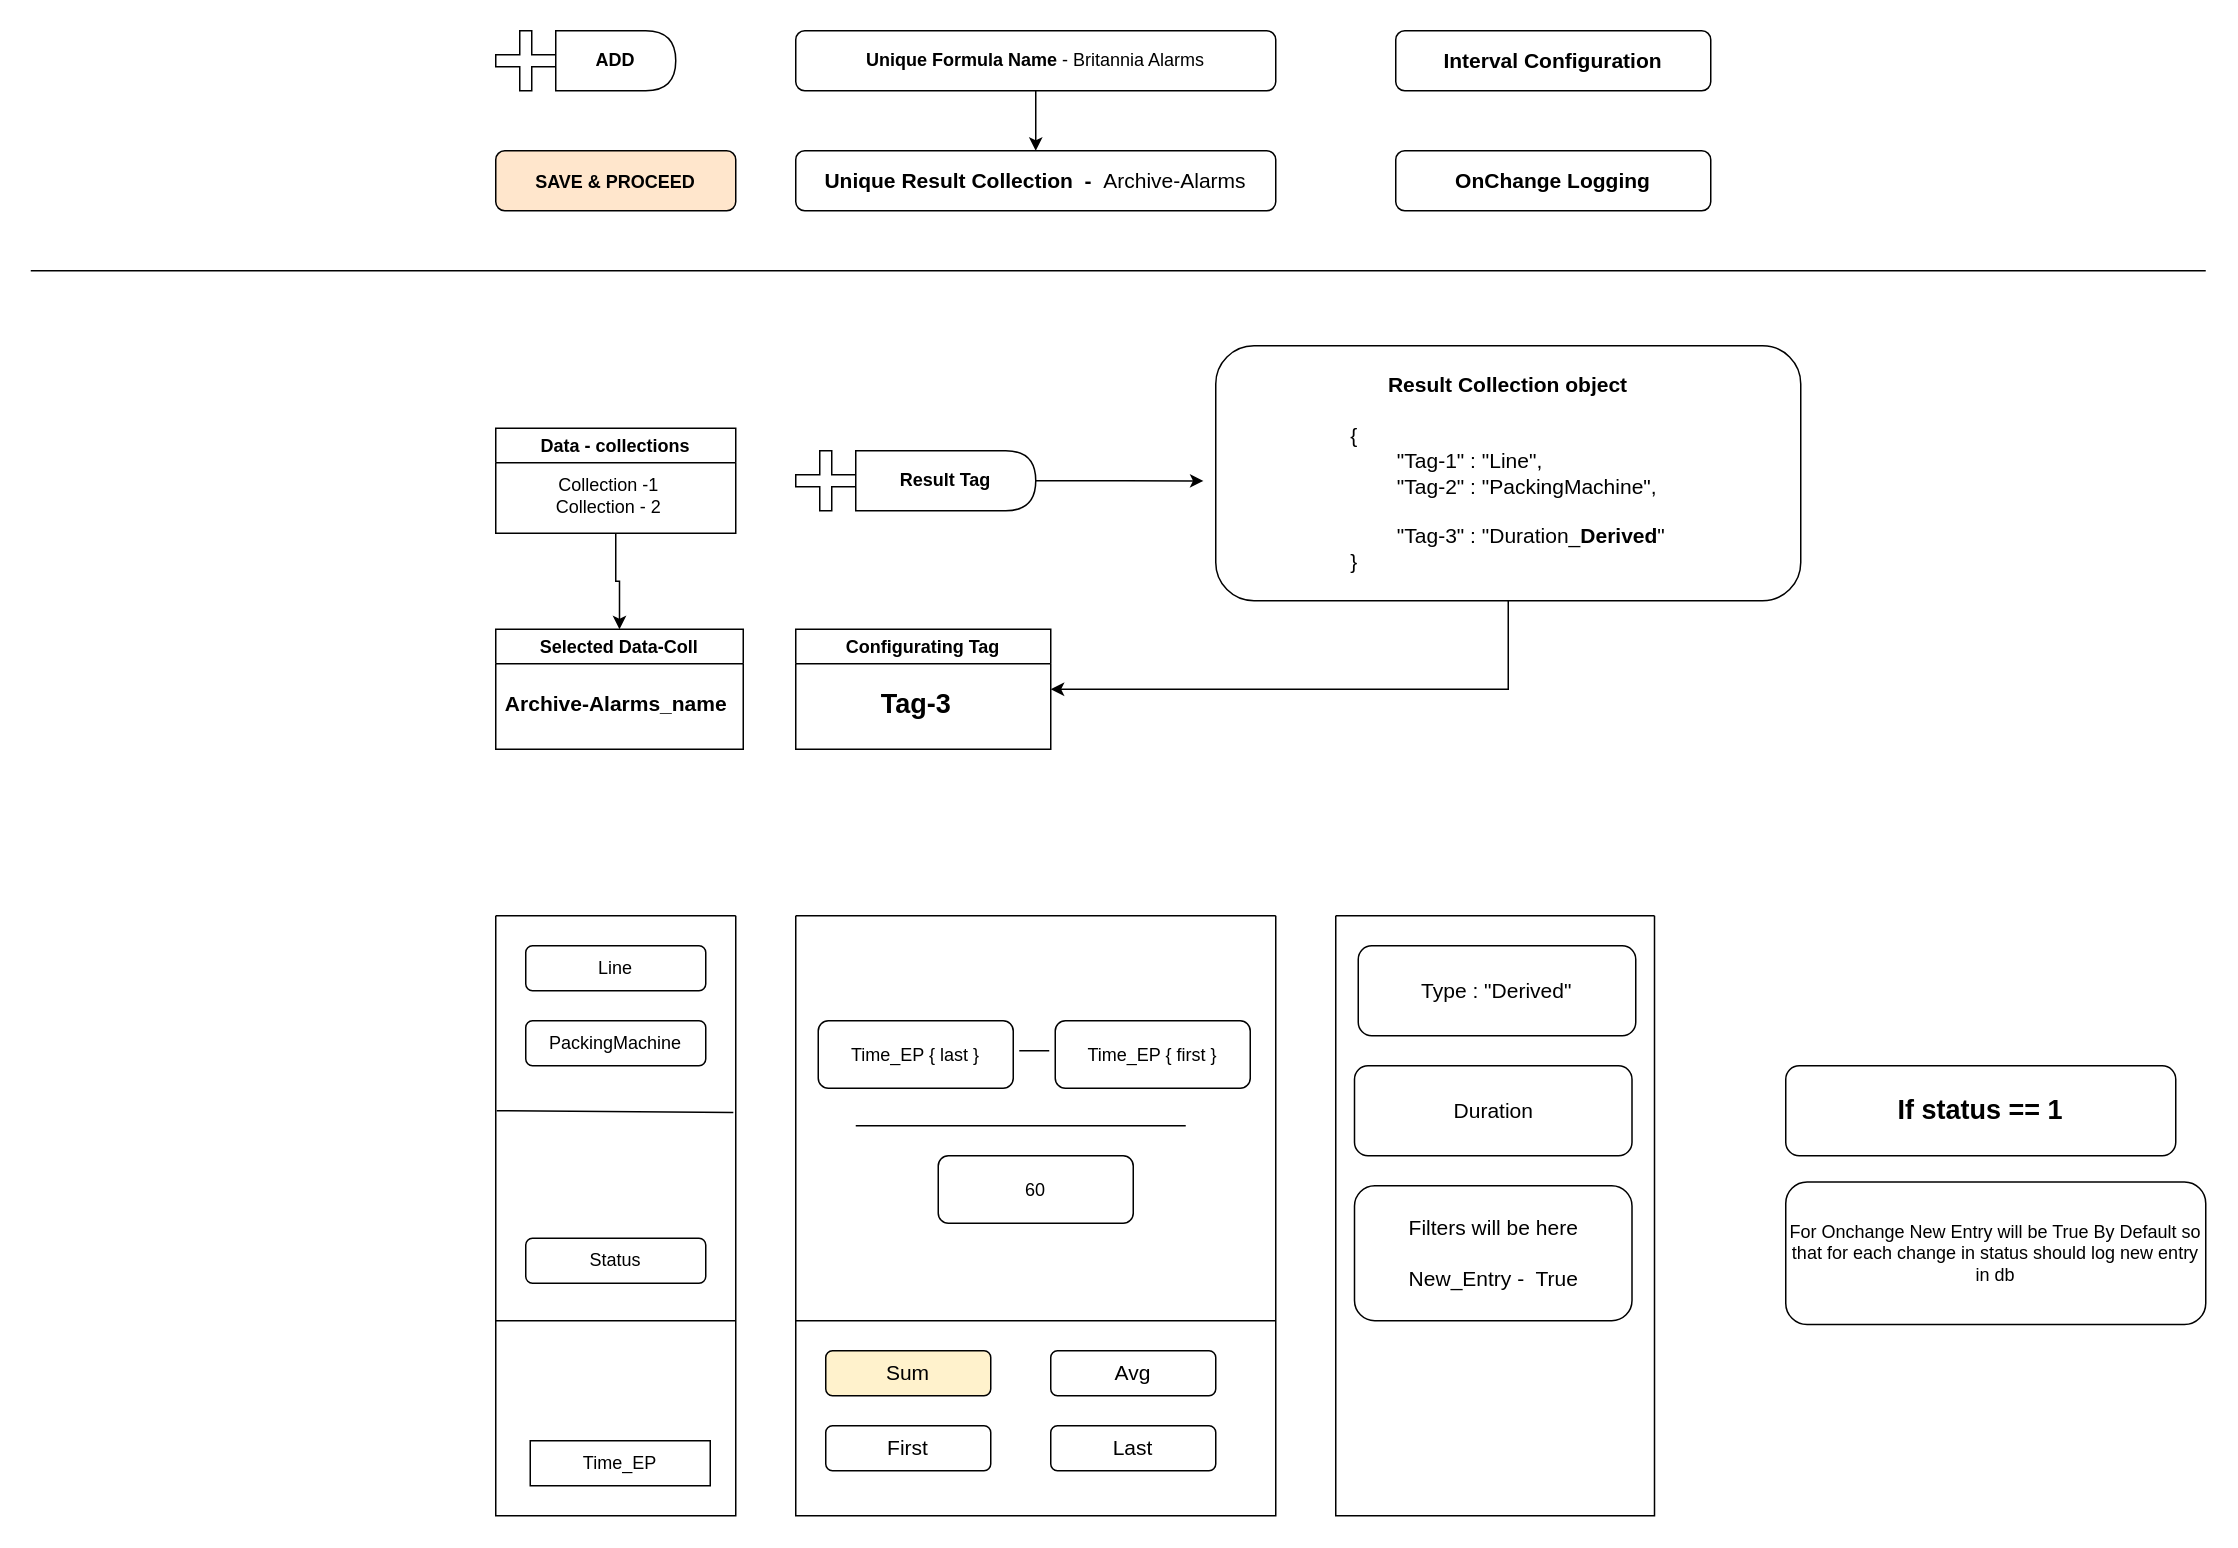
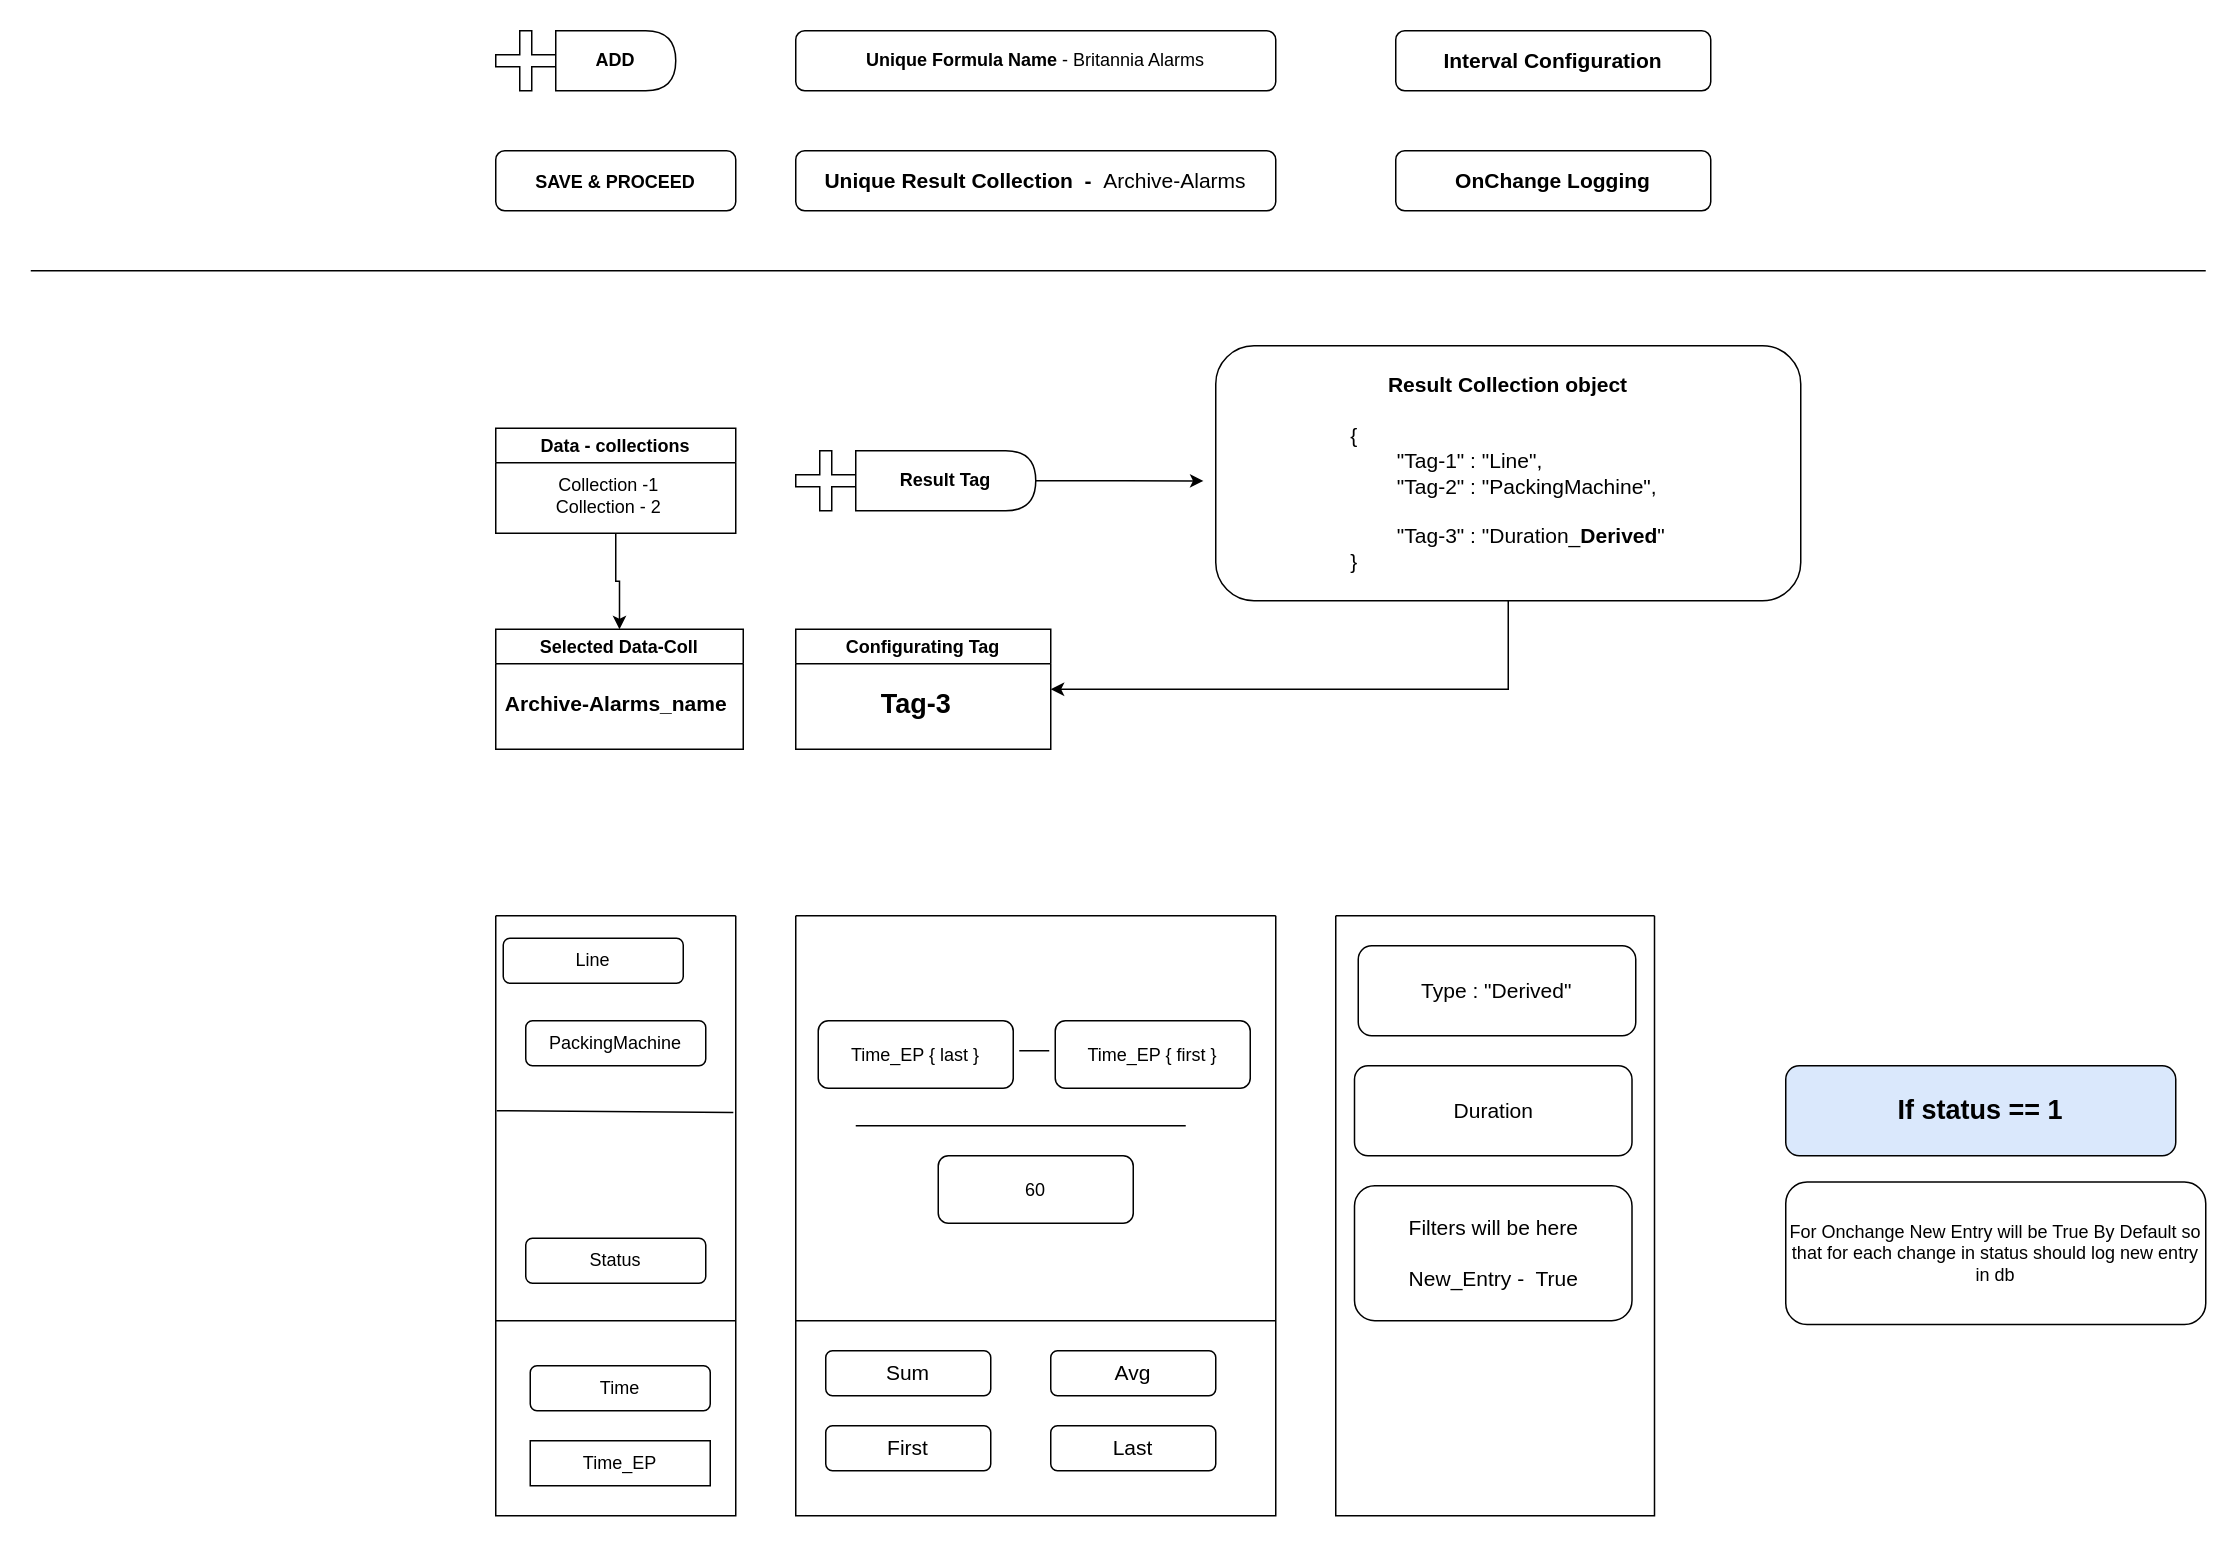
(1036, 116) -> none
(616, 181) -> (616, 181)
(616, 968) -> (593, 961)
(1981, 1111) -> (1981, 1111)
(908, 1373) -> (908, 1373)
none -> (620, 1388)
